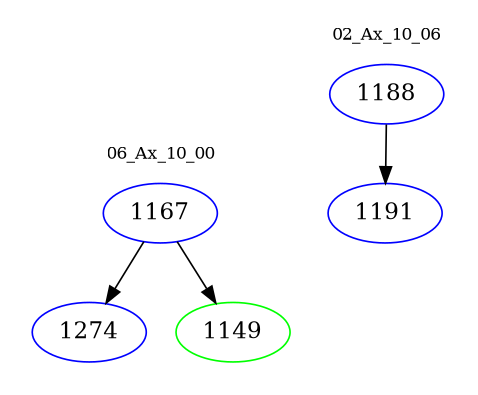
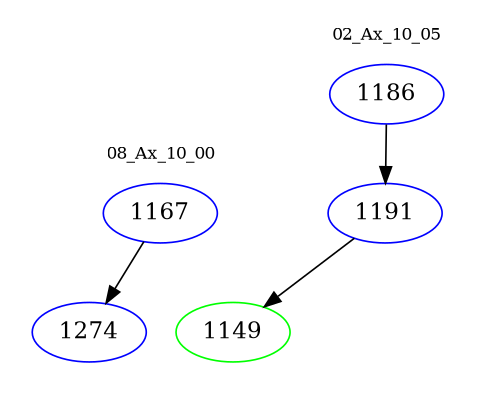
(387, 36) -> (387, 36)
(387, 94) -> (387, 94)
(161, 155) -> (161, 155)
(192, 265) -> (316, 267)
